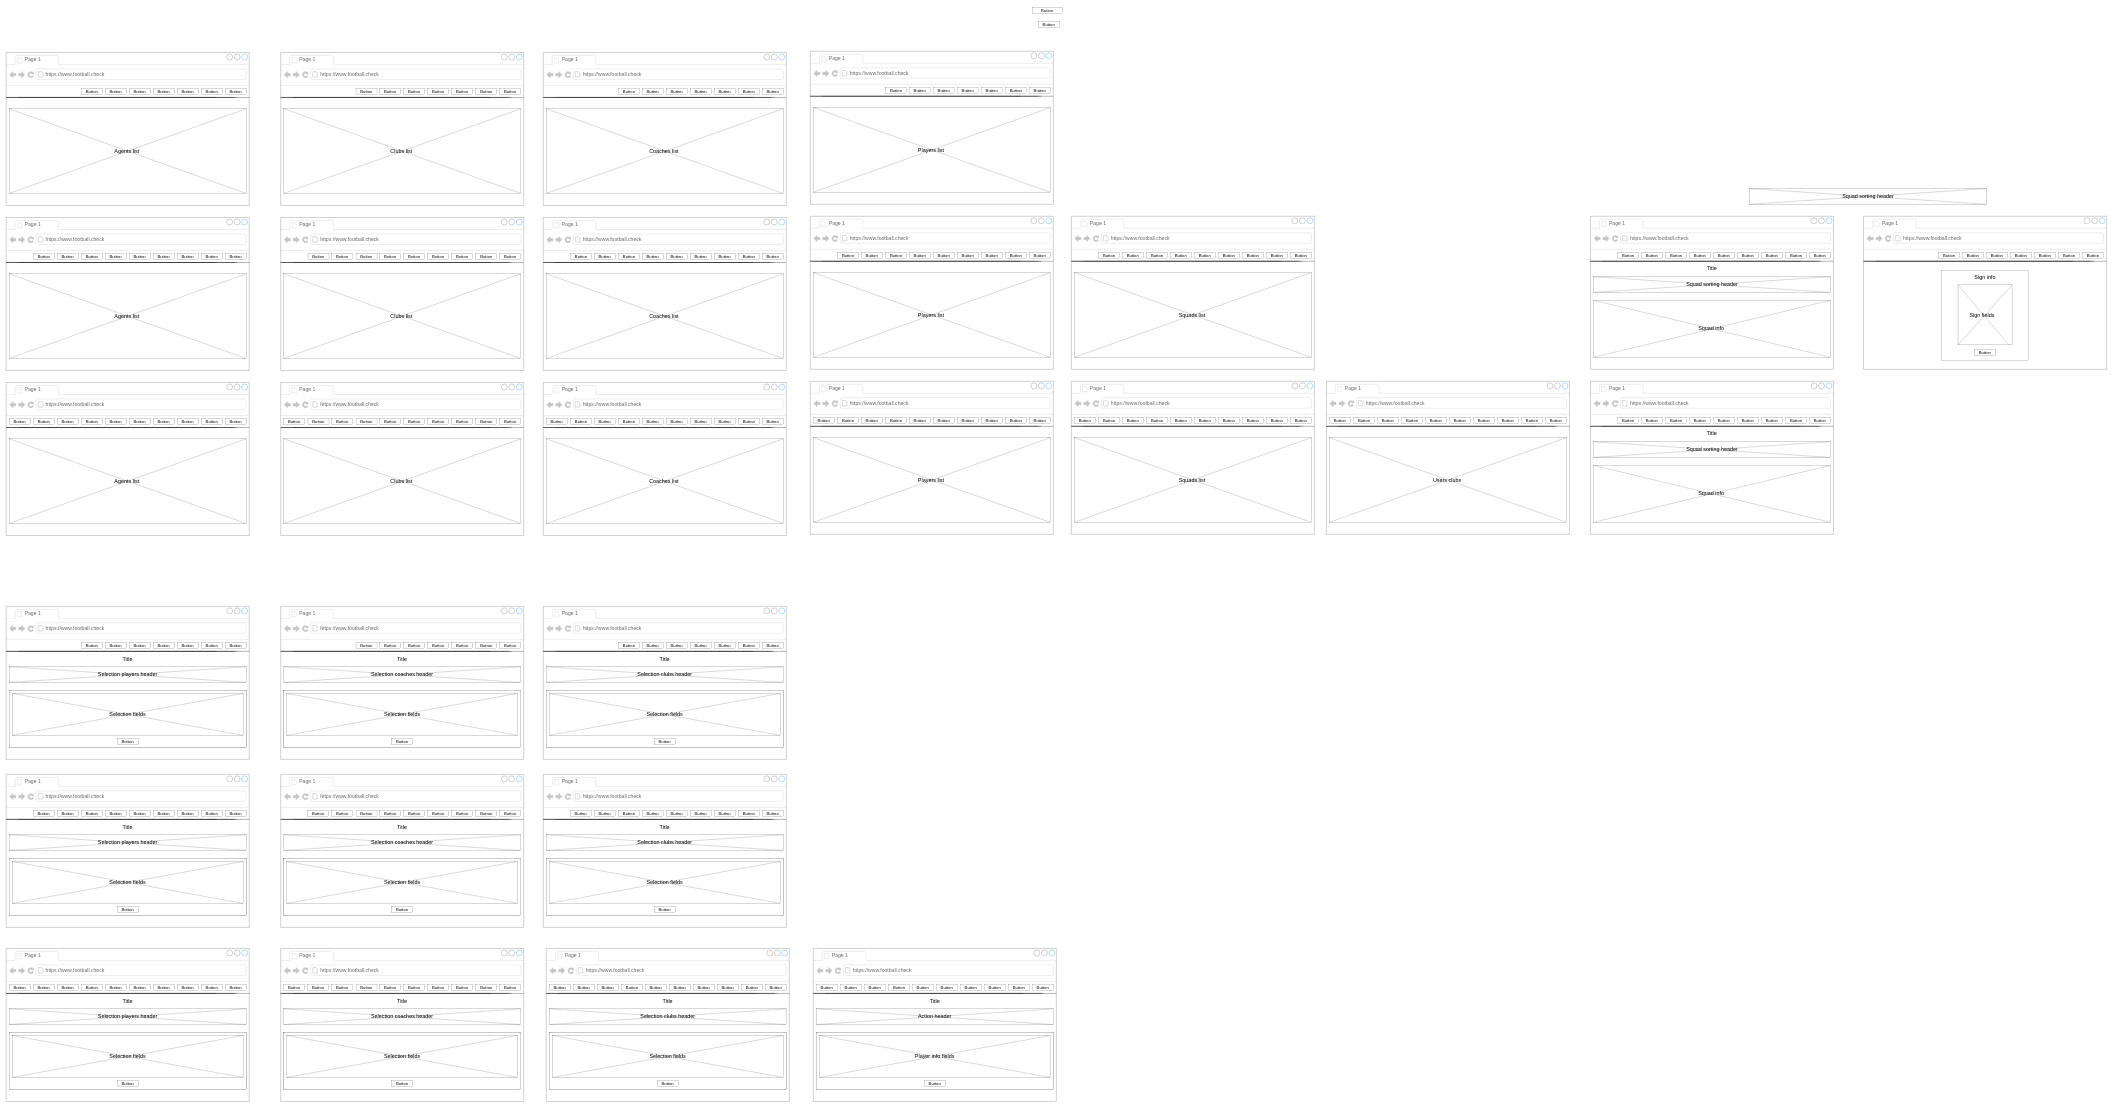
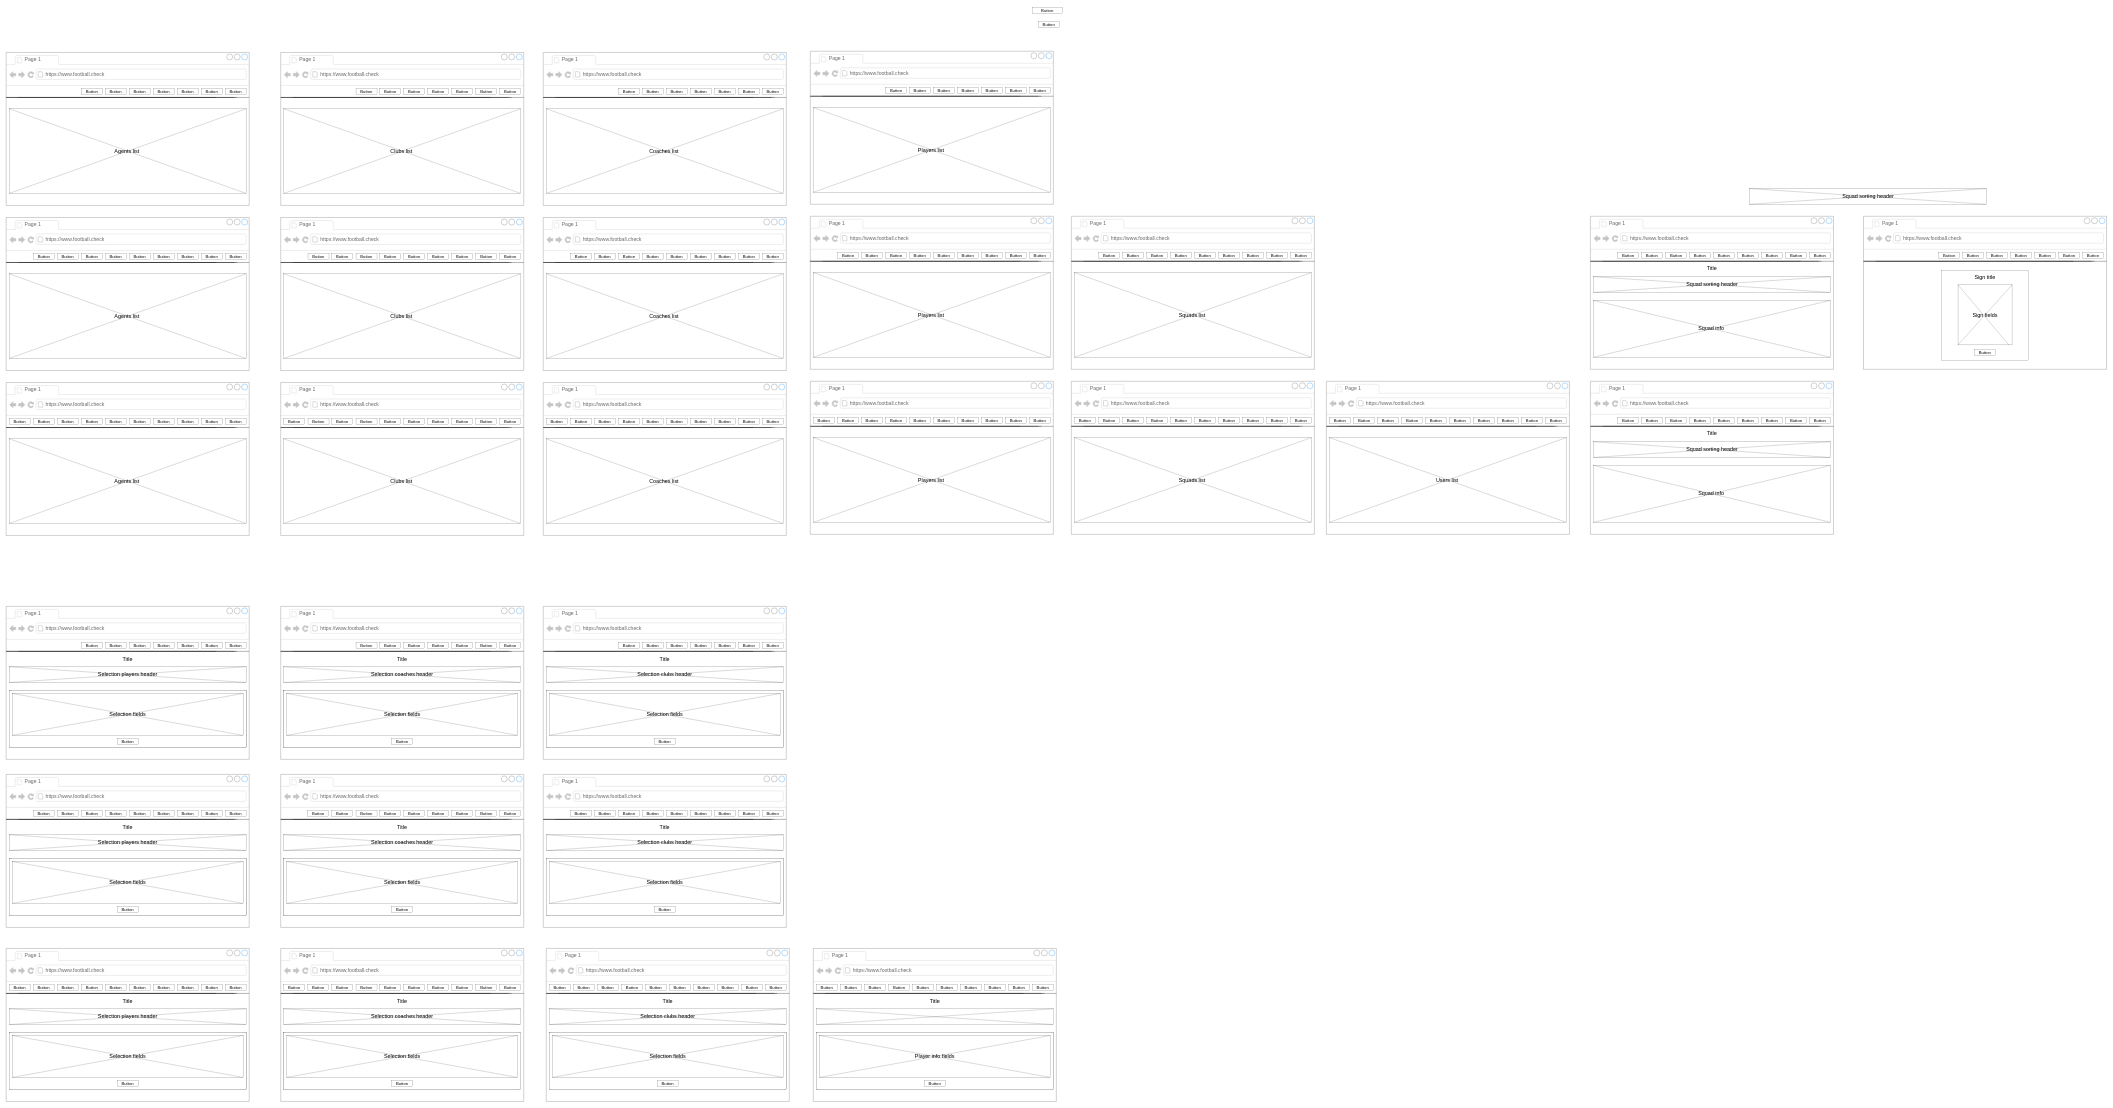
(1985, 278) -> (1985, 278)
(1982, 315) -> (1985, 315)
(1448, 480) -> (1448, 480)
(935, 1016) -> none
